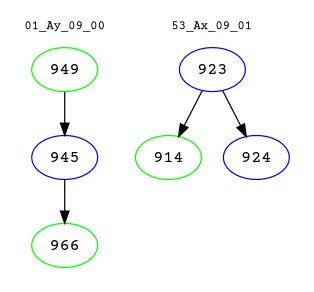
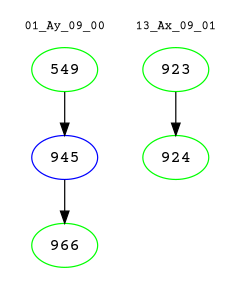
(212, 26) -> (176, 26)
(65, 70) -> (65, 70)
(212, 70) -> (176, 70)
(168, 157) -> none
(256, 157) -> (176, 157)
